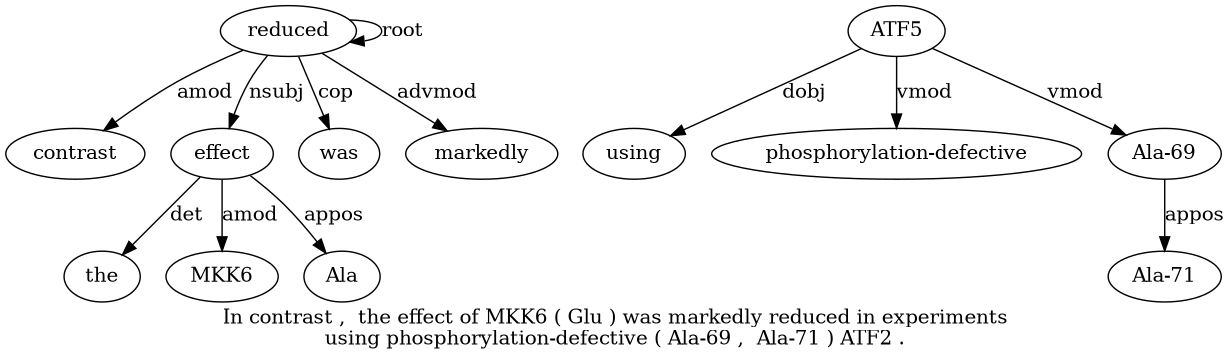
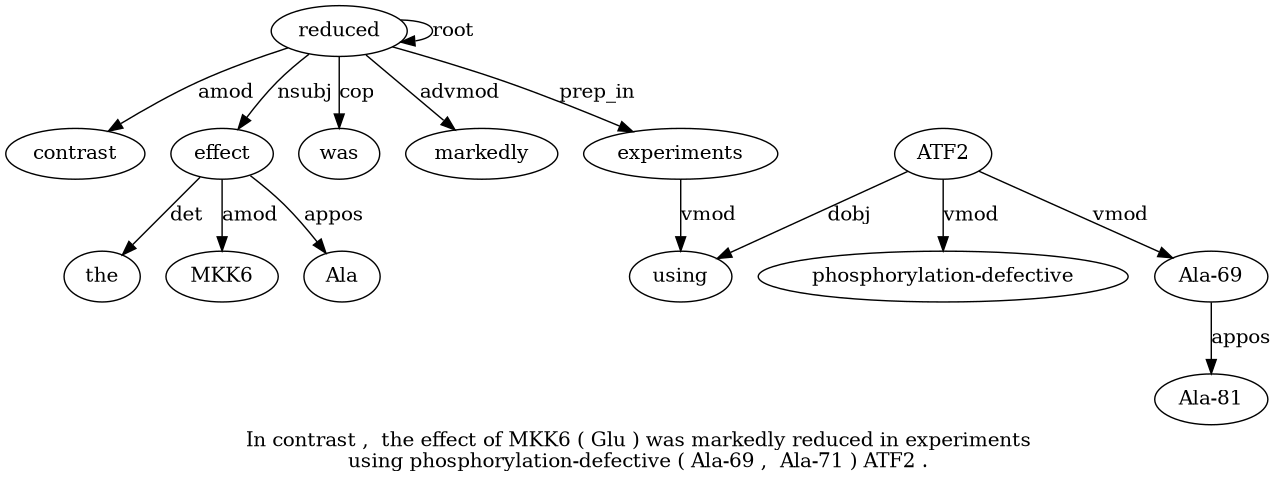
(897, 31) -> (943, 154)
none -> (681, 154)
(1165, 277) -> (1211, 399)
